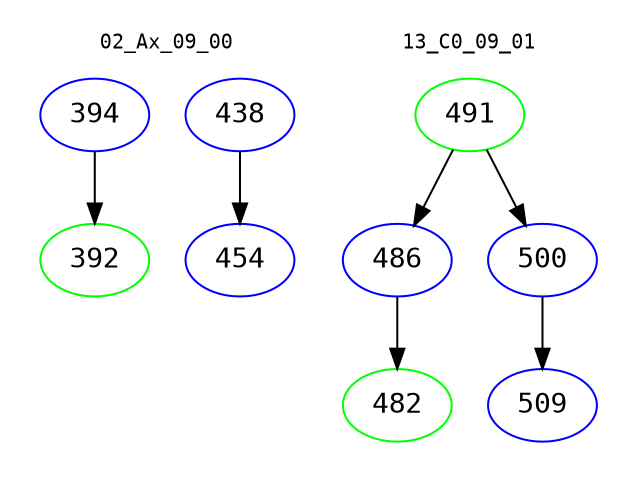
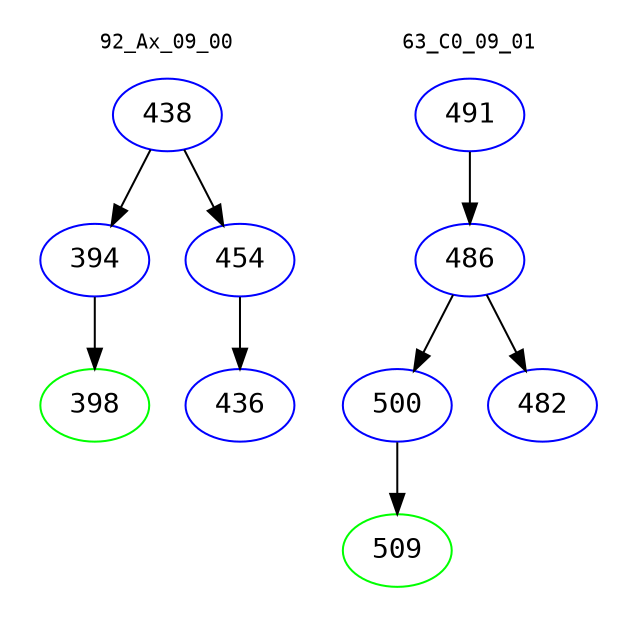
(167, 43) -> (167, 43)
(470, 43) -> (470, 43)
(470, 115) -> (470, 115)
none -> (136, 179)
(502, 179) -> (438, 324)
(95, 260) -> (95, 405)
none -> (240, 405)
(397, 405) -> (542, 405)
(542, 405) -> (397, 551)
